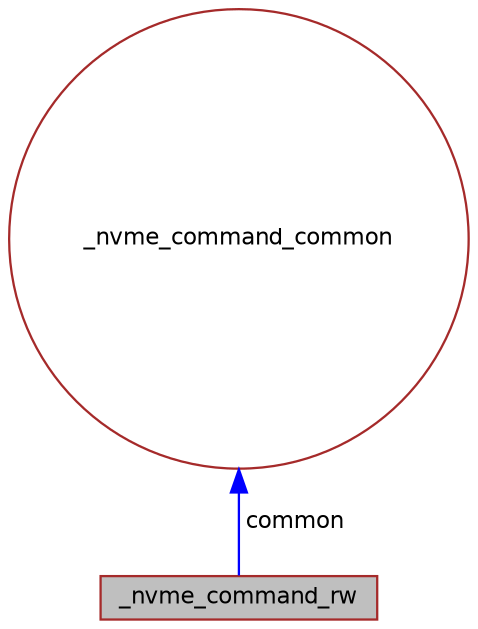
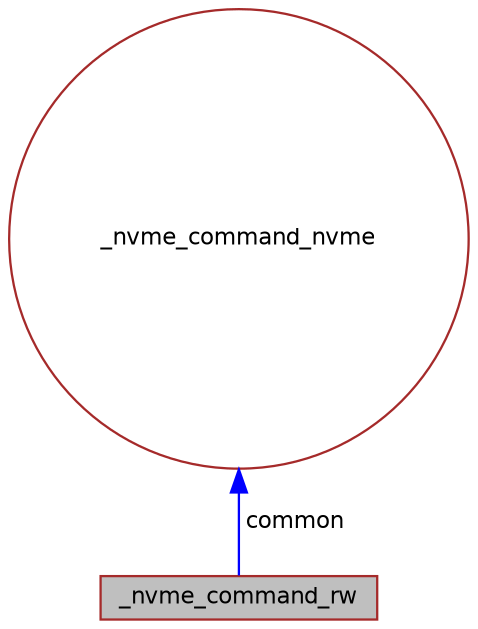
(239, 239) -> (239, 239)
